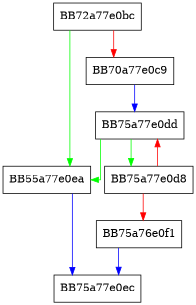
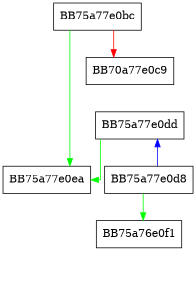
(97, 17) -> (97, 17)
(135, 94) -> none
(131, 149) -> none
(158, 156) -> (158, 156)
(47, 180) -> (47, 180)
(143, 203) -> (143, 203)
(97, 289) -> none
